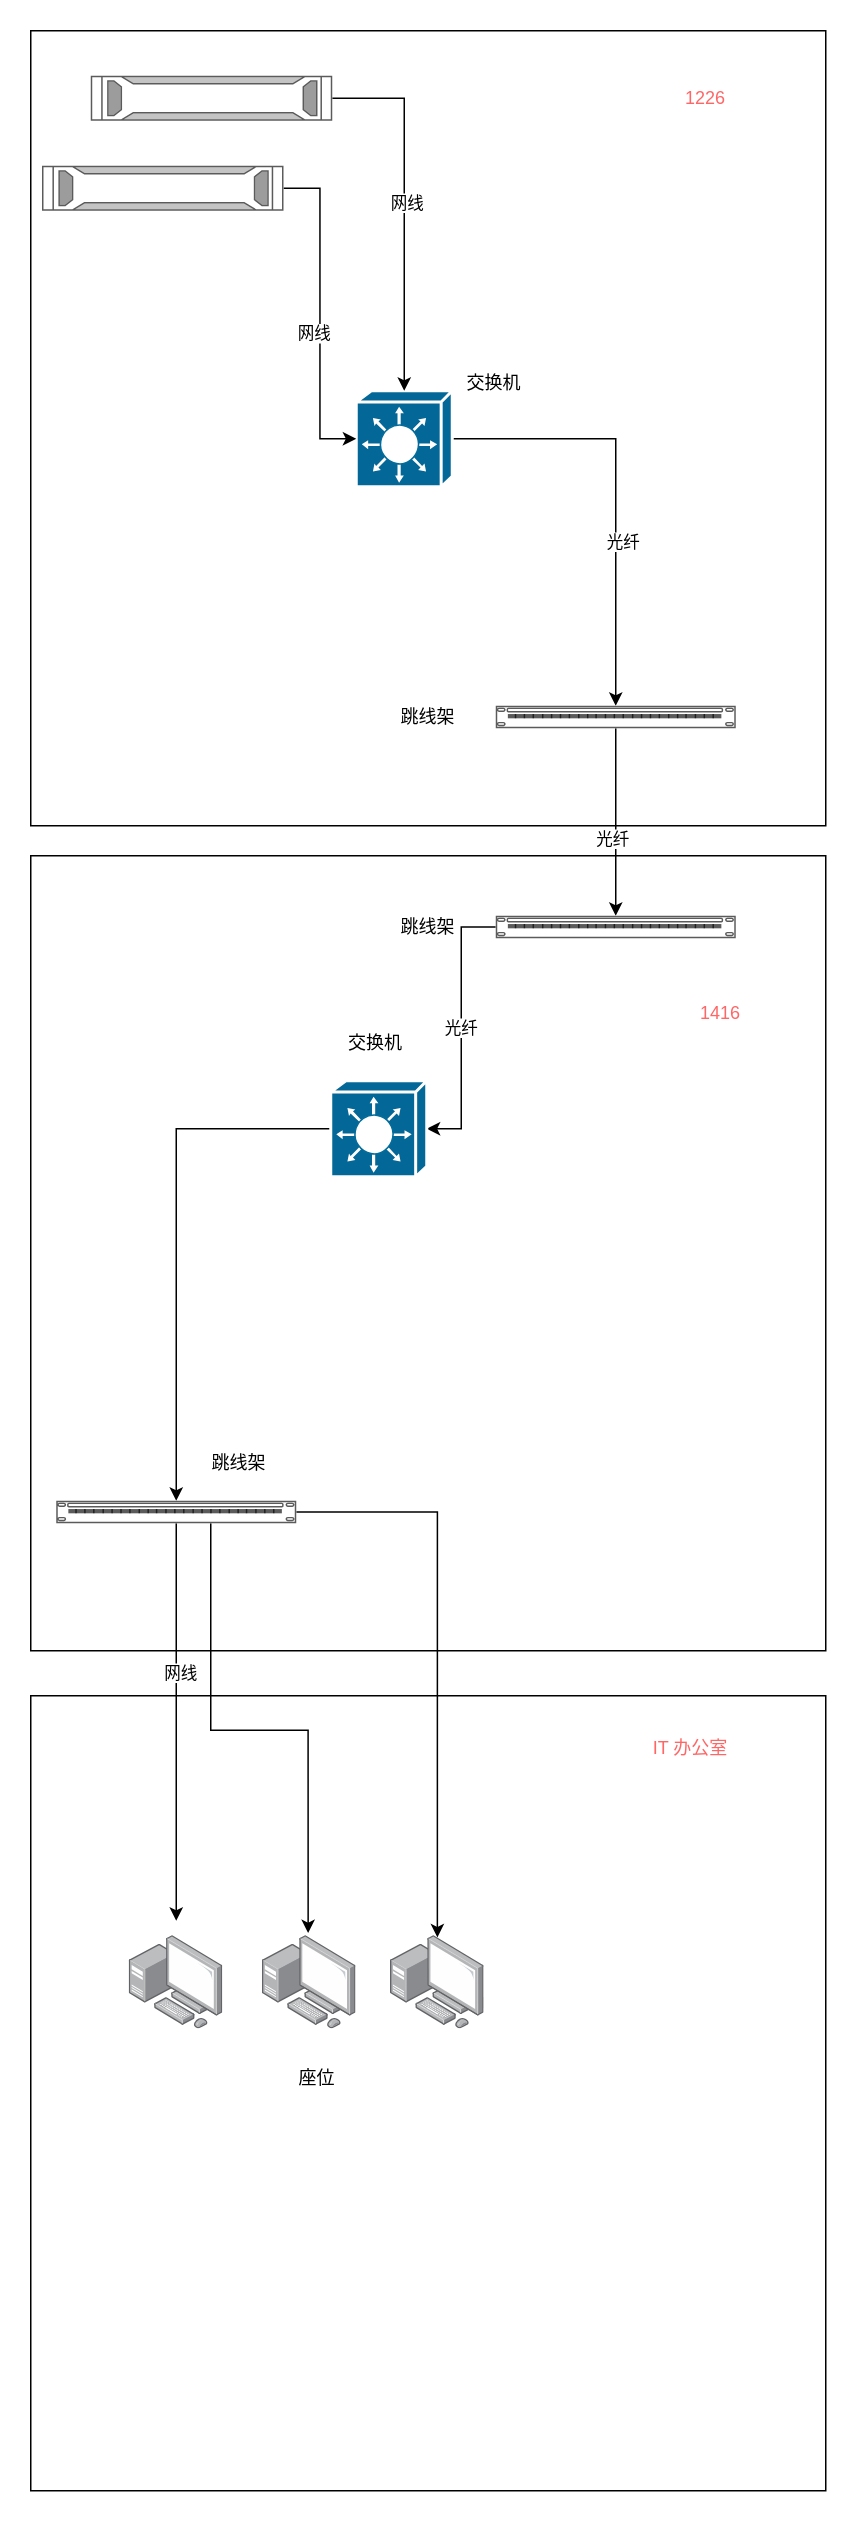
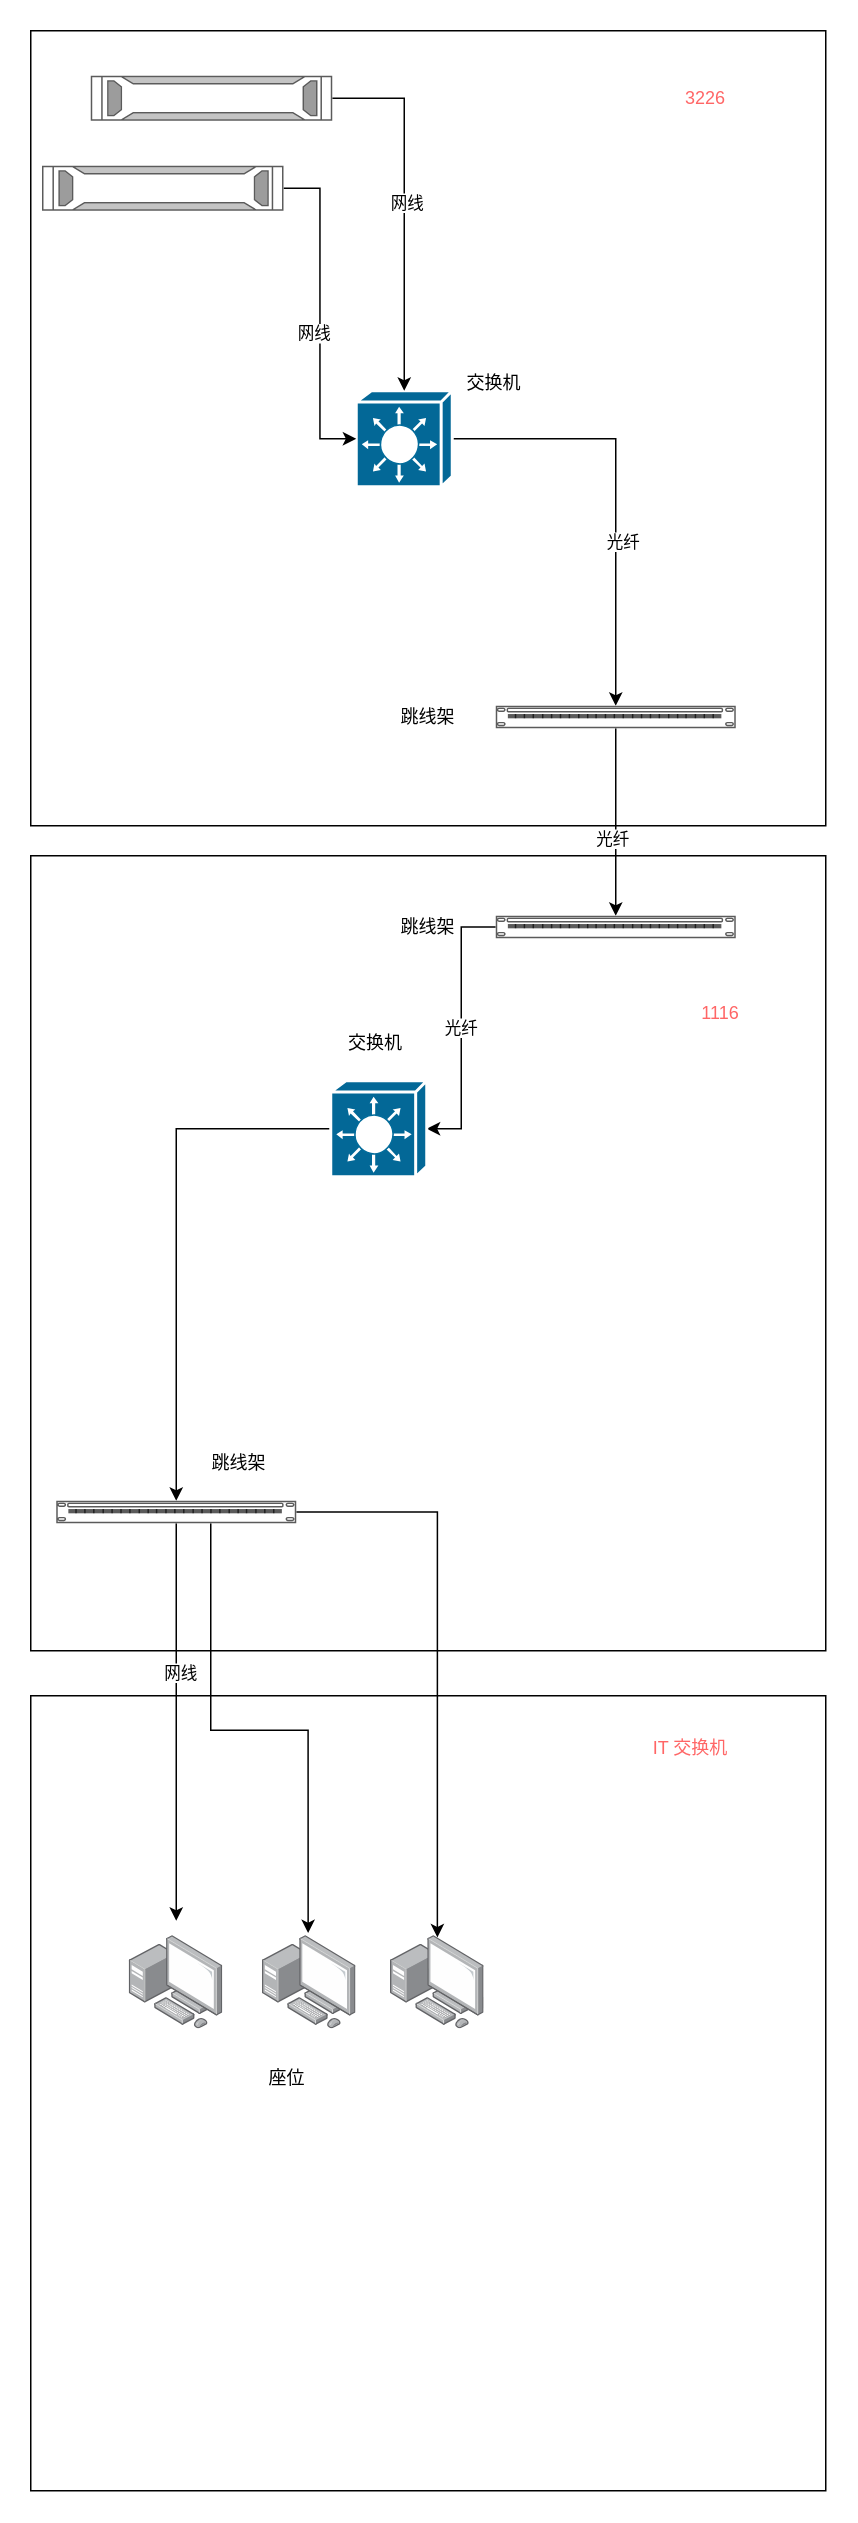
(706, 98) -> (706, 98)
(721, 1013) -> (721, 1013)
(691, 1748) -> (691, 1748)
(317, 2078) -> (287, 2078)
